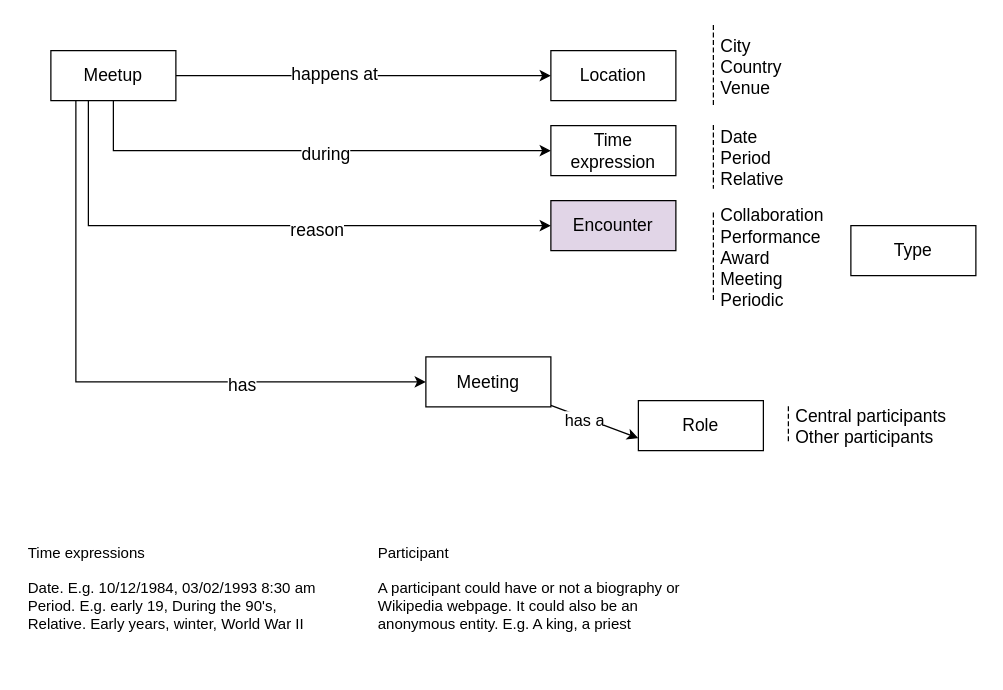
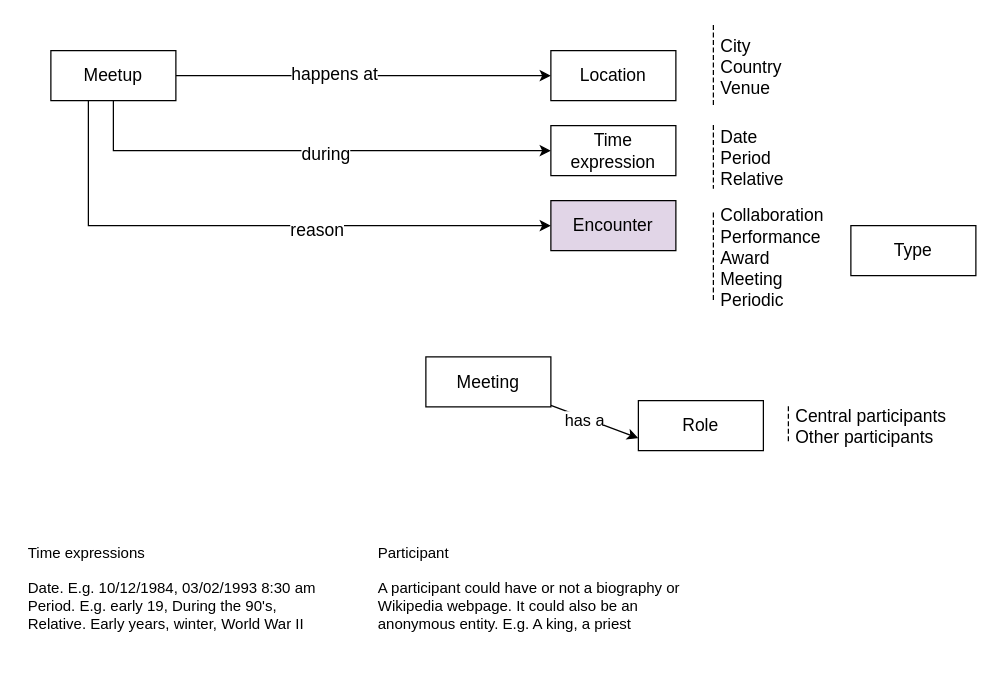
(106, 382) -> none
